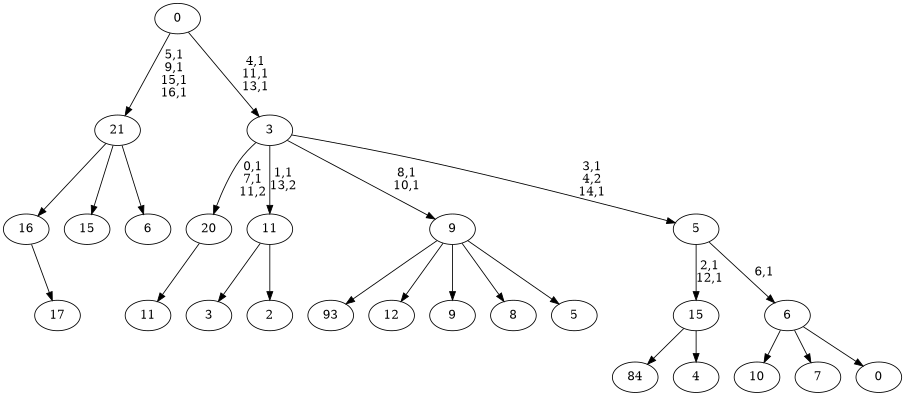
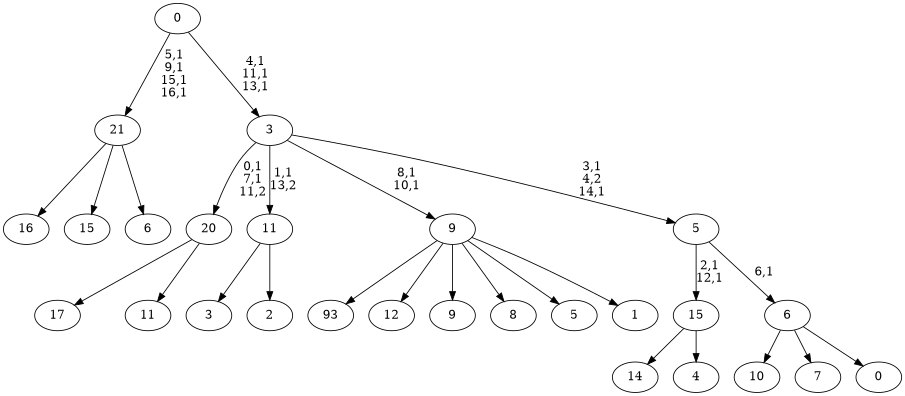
(40, 268) -> (137, 270)
none -> (635, 315)
(635, 377) -> (635, 377)
